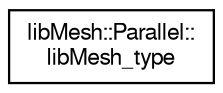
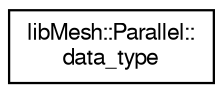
(111, 47) -> (111, 47)
